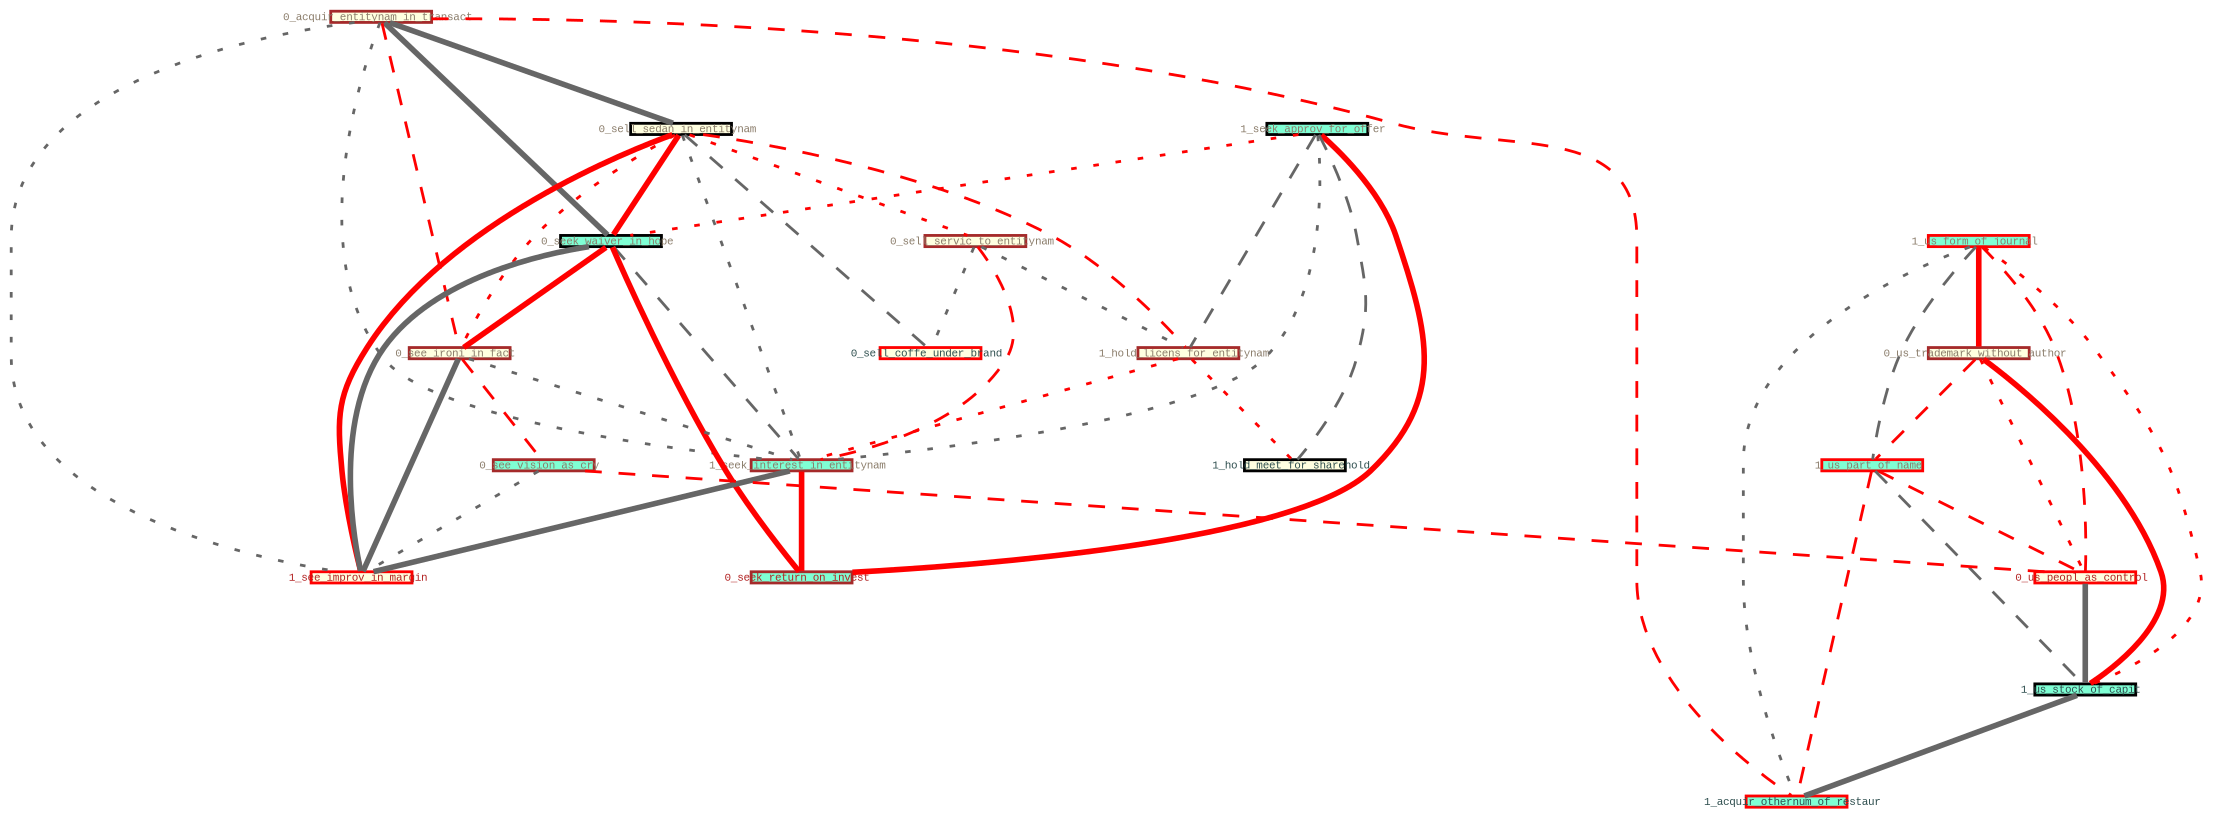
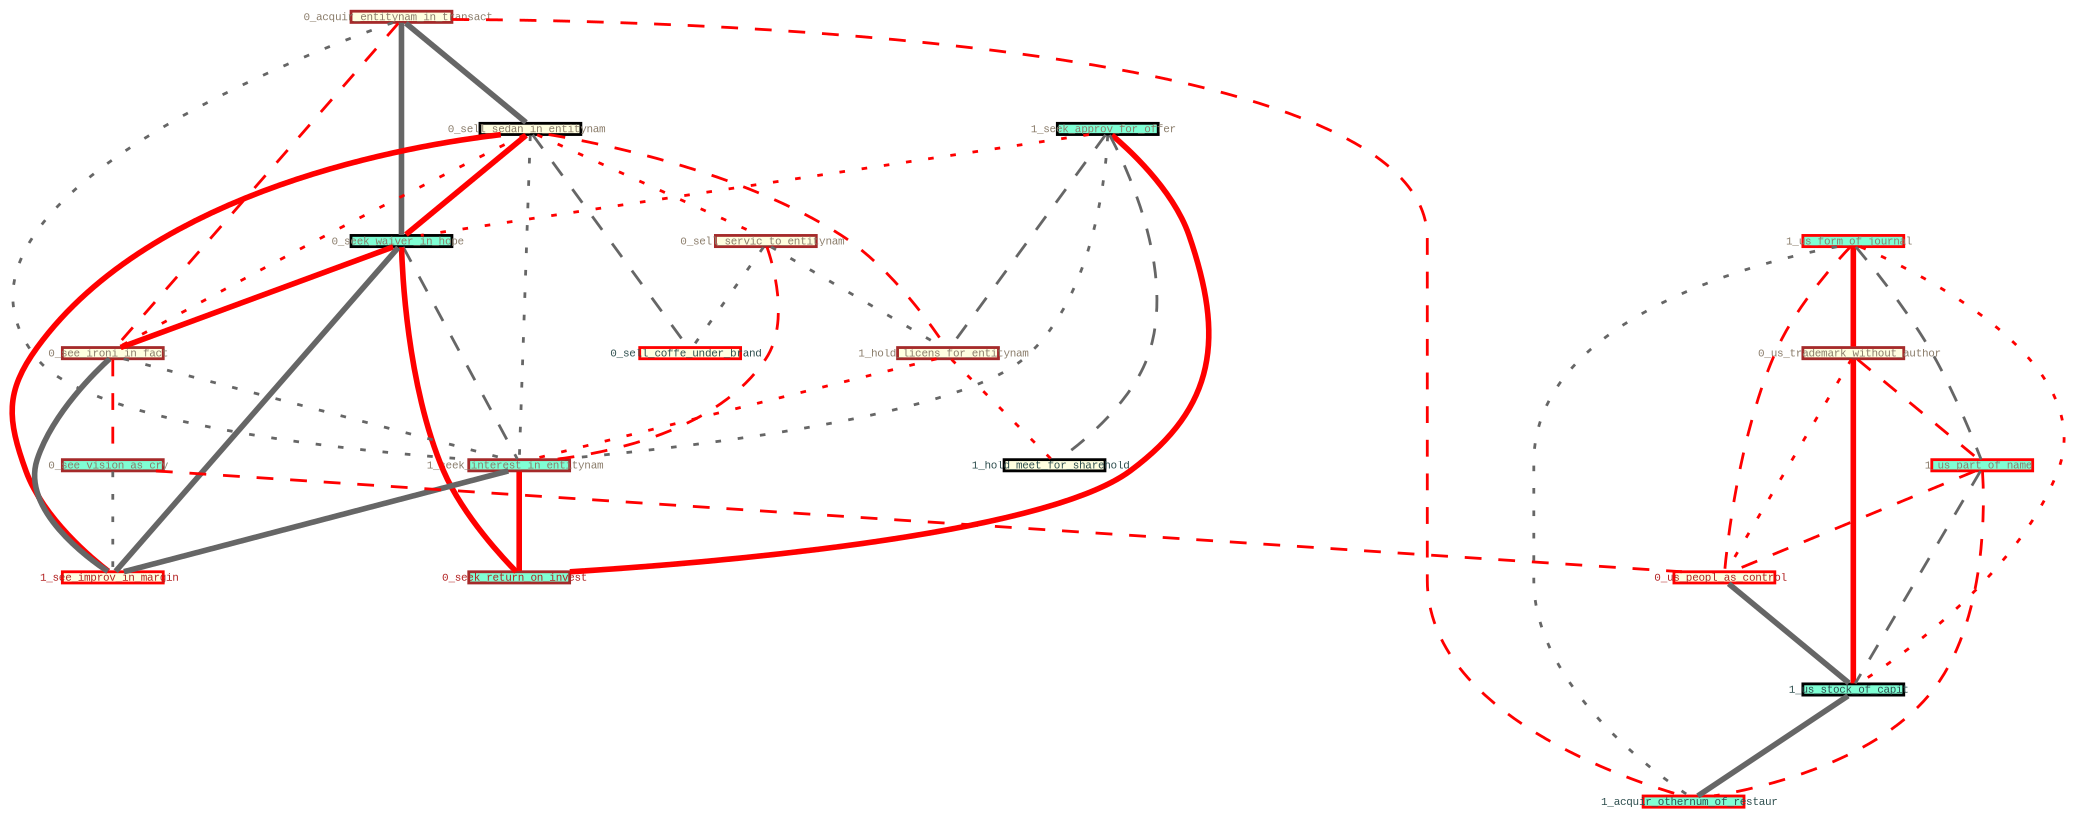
(11, 290) -> none
